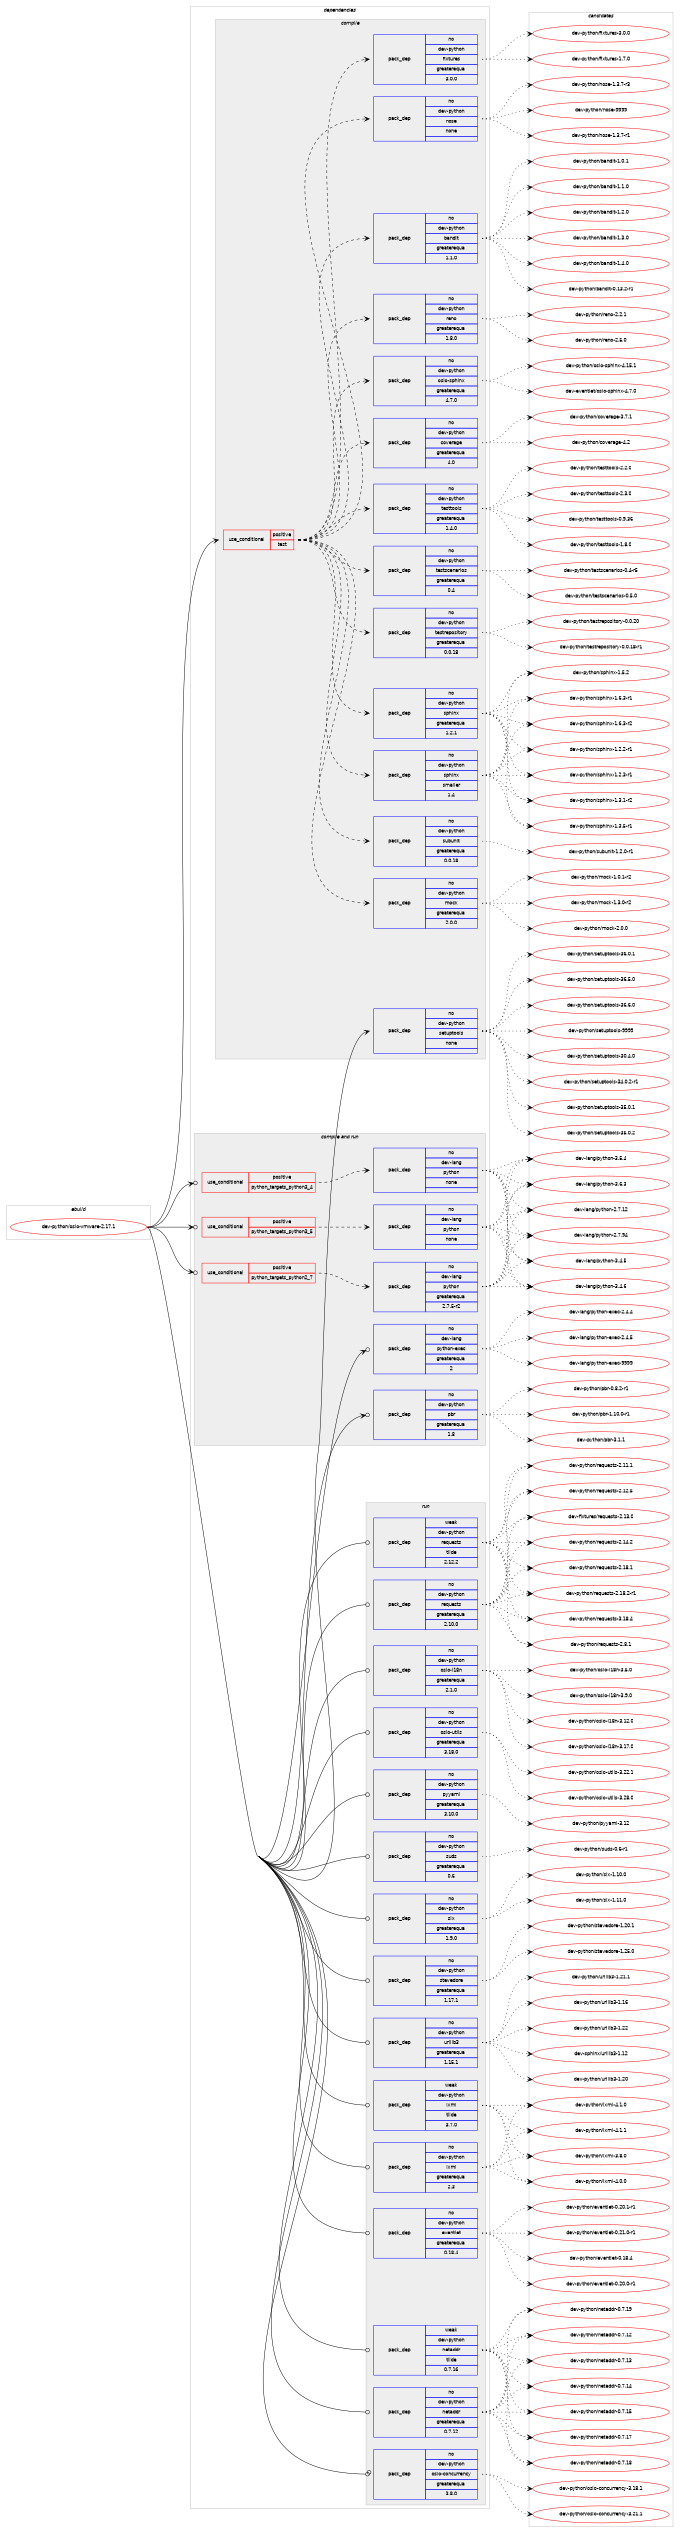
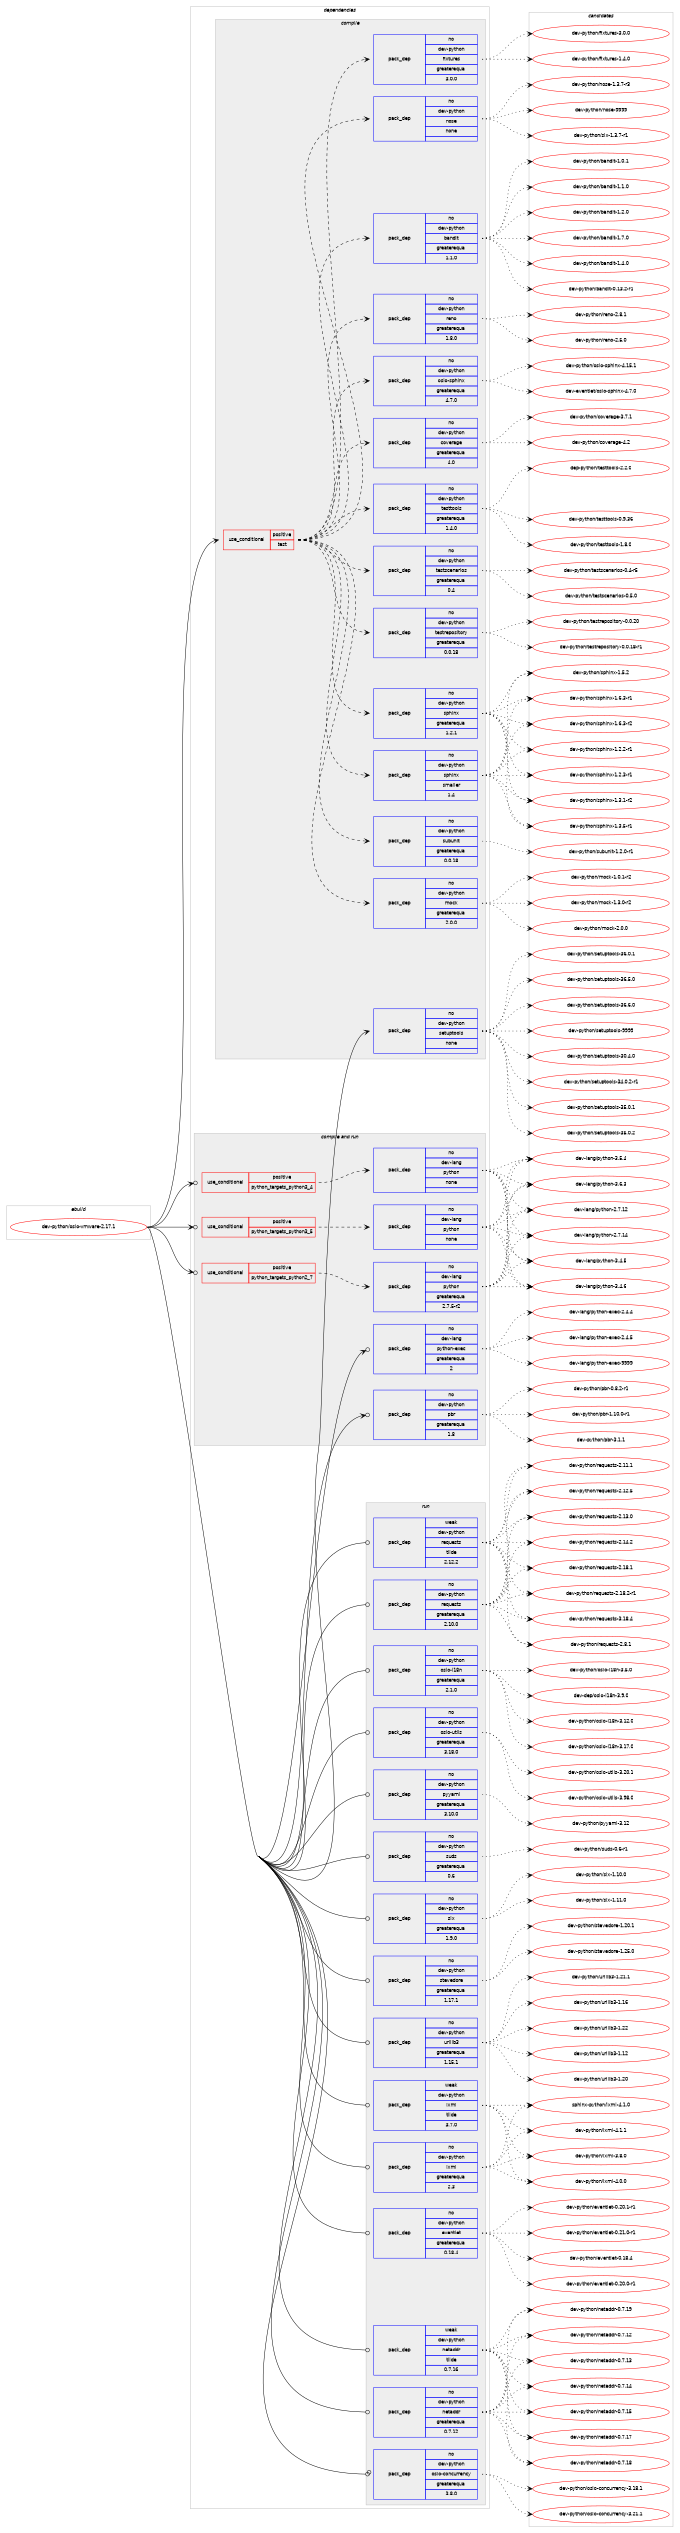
(601, 59) -> (601, 59)
(601, 136) -> (601, 136)
(601, 238) -> (601, 238)
(601, 315) -> (601, 315)
(601, 468) -> (601, 468)
(601, 494) -> none
(601, 1236) -> (601, 1236)
(601, 1517) -> (601, 1517)
(601, 1696) -> (601, 1696)
(601, 1773) -> (601, 1773)
(601, 1798) -> (601, 1798)
(601, 2054) -> (601, 2054)
(601, 2105) -> (601, 2105)
